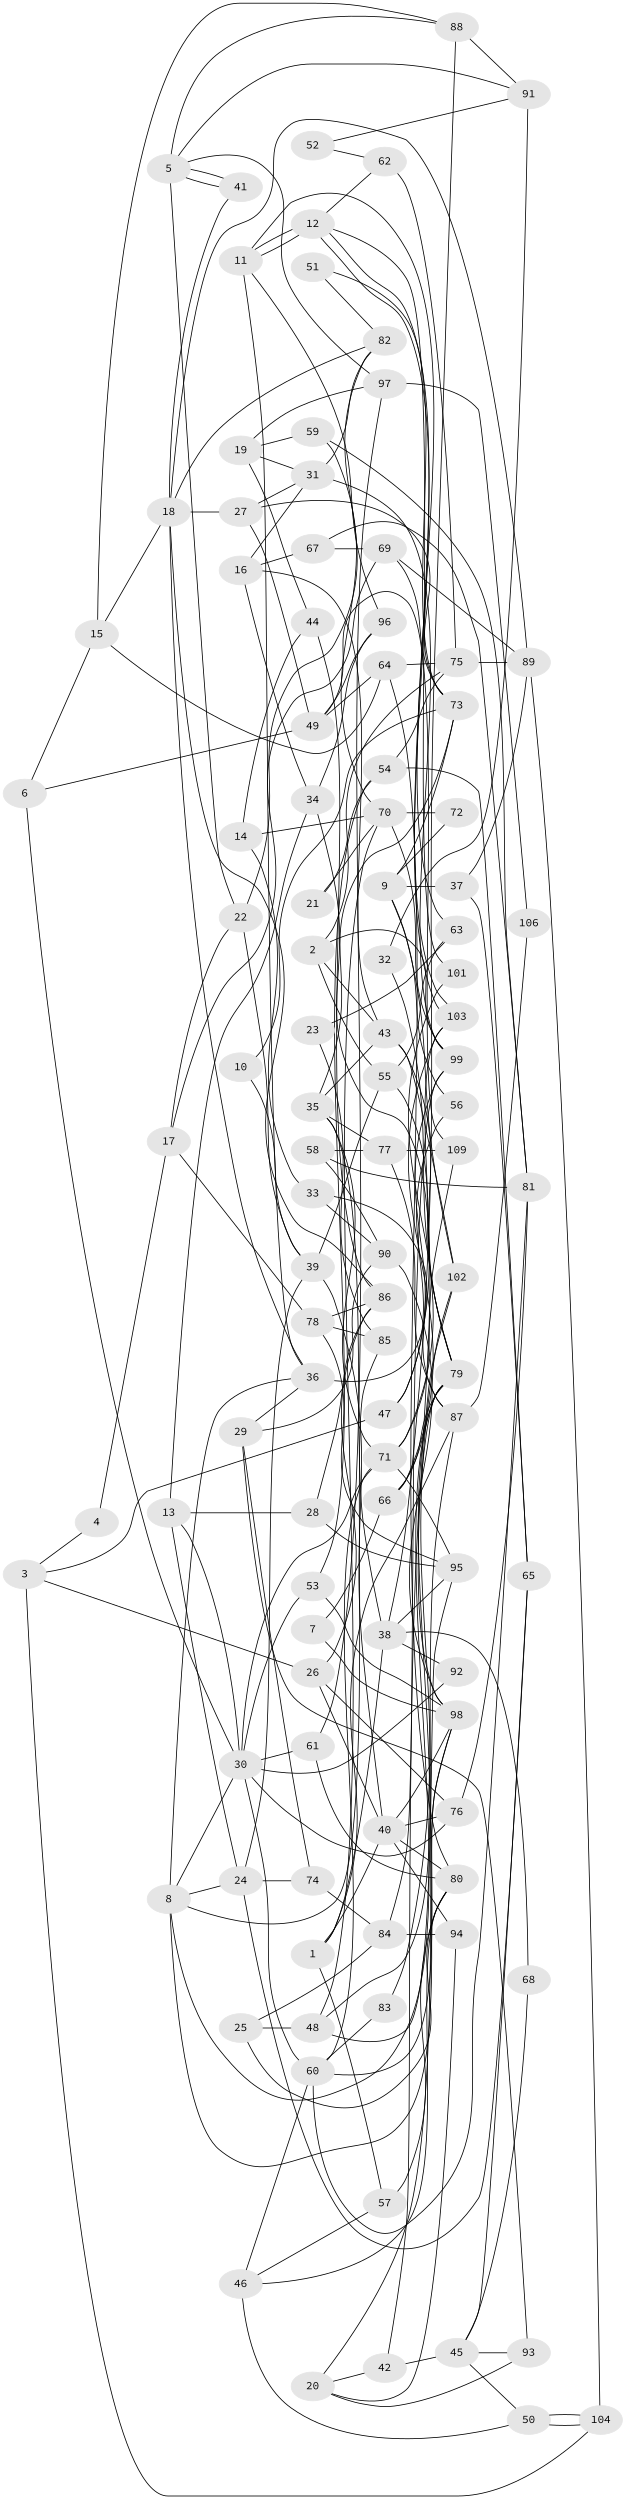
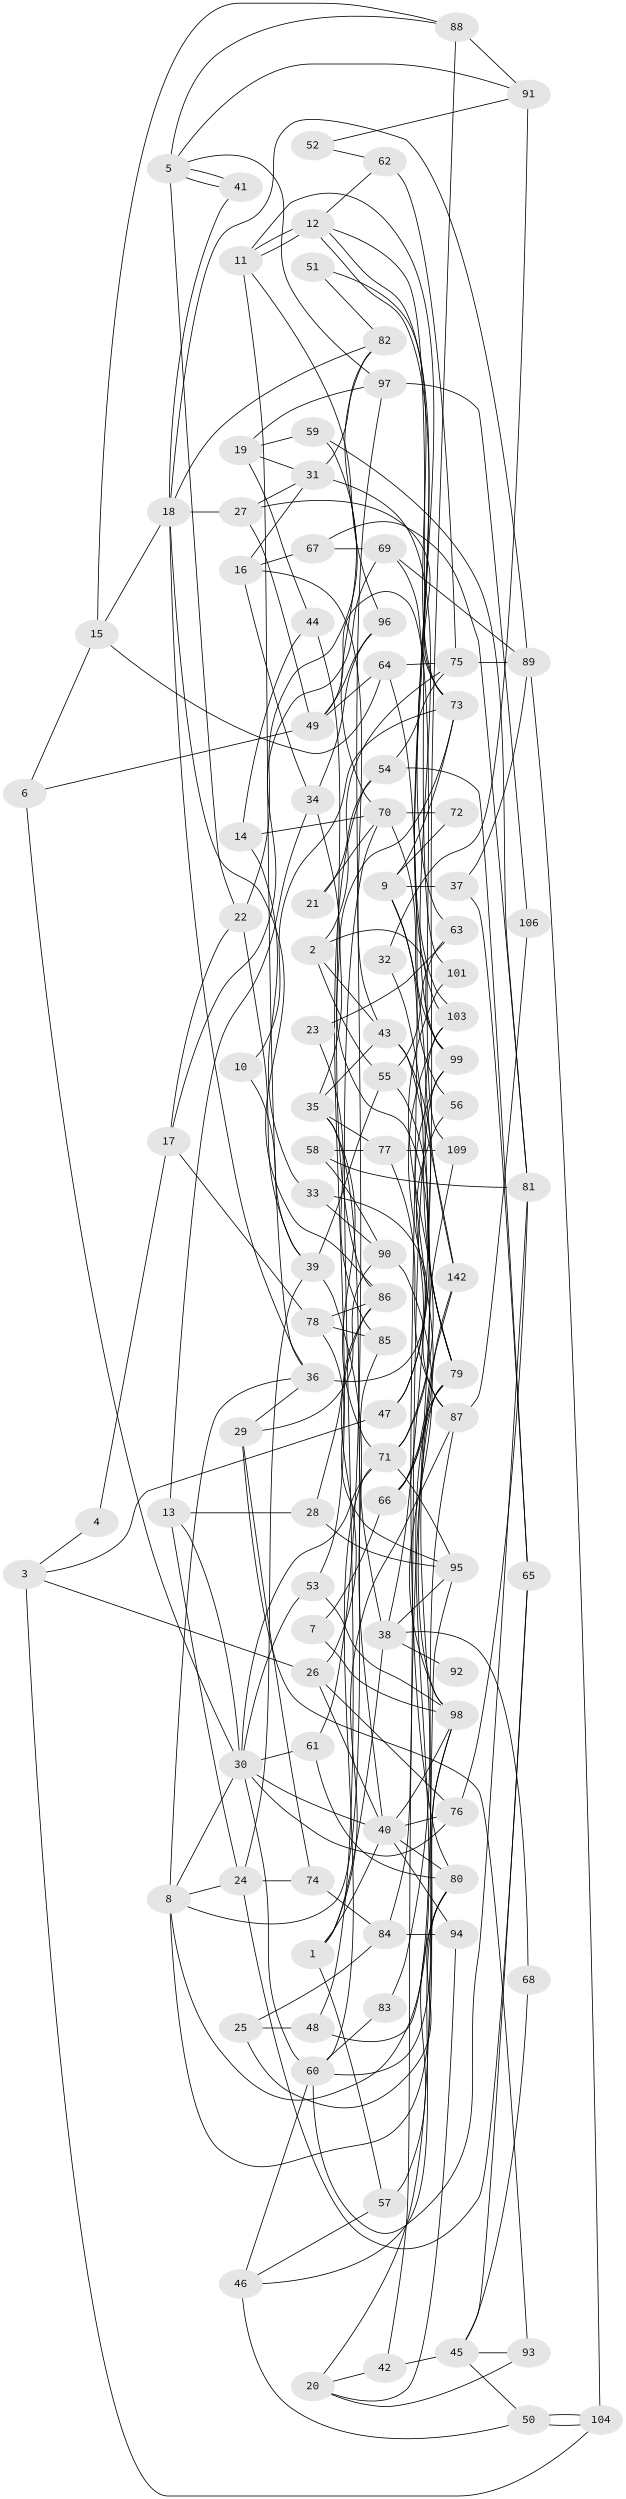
(457, 1278) -> (457, 1278)
(427, 1721) -> none
(340, 1765) -> (309, 1803)
